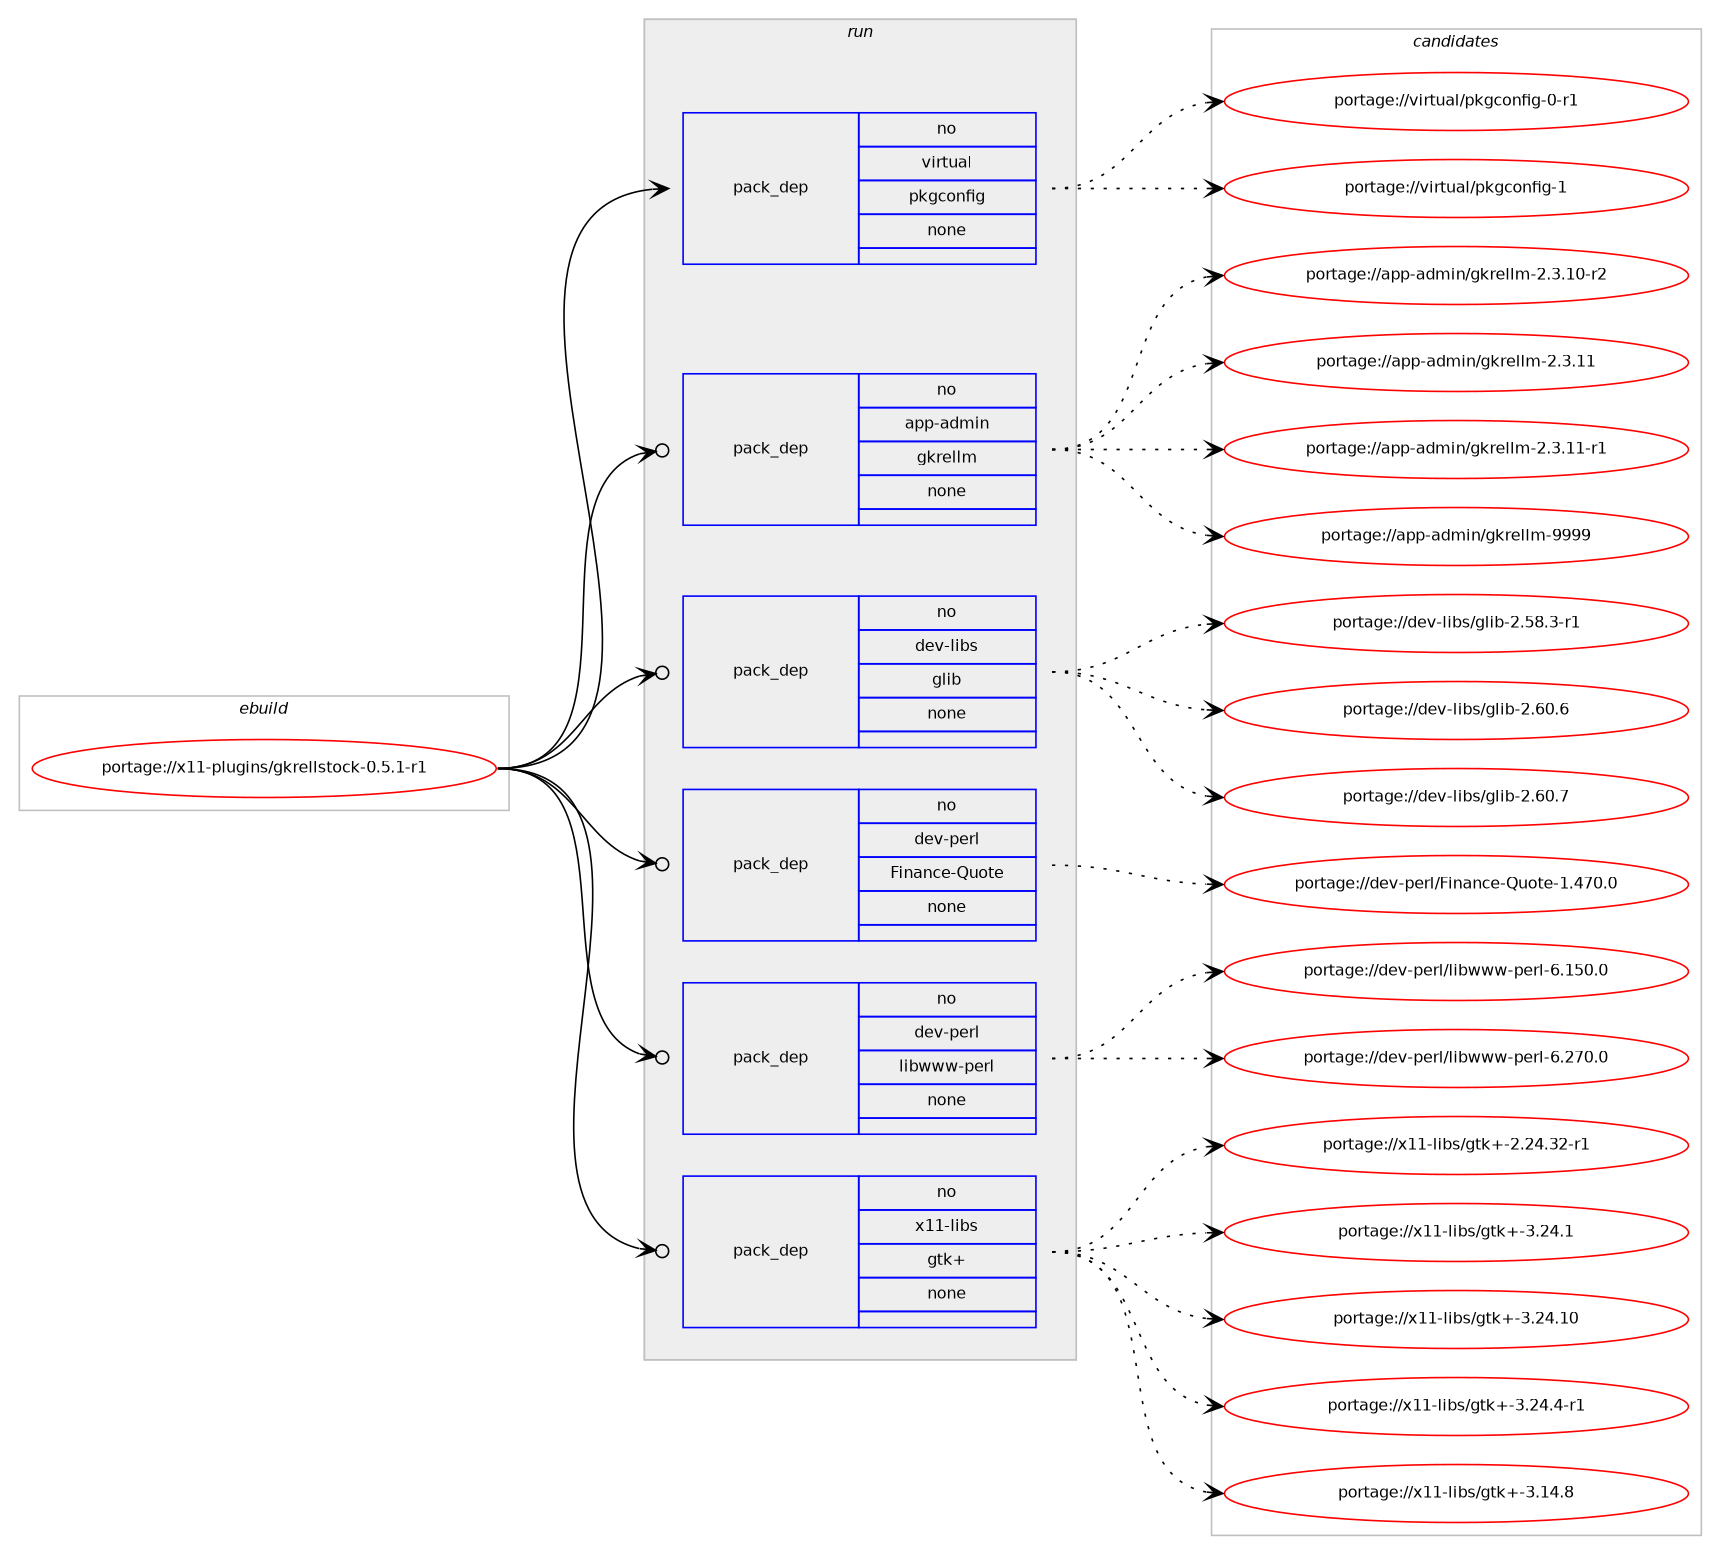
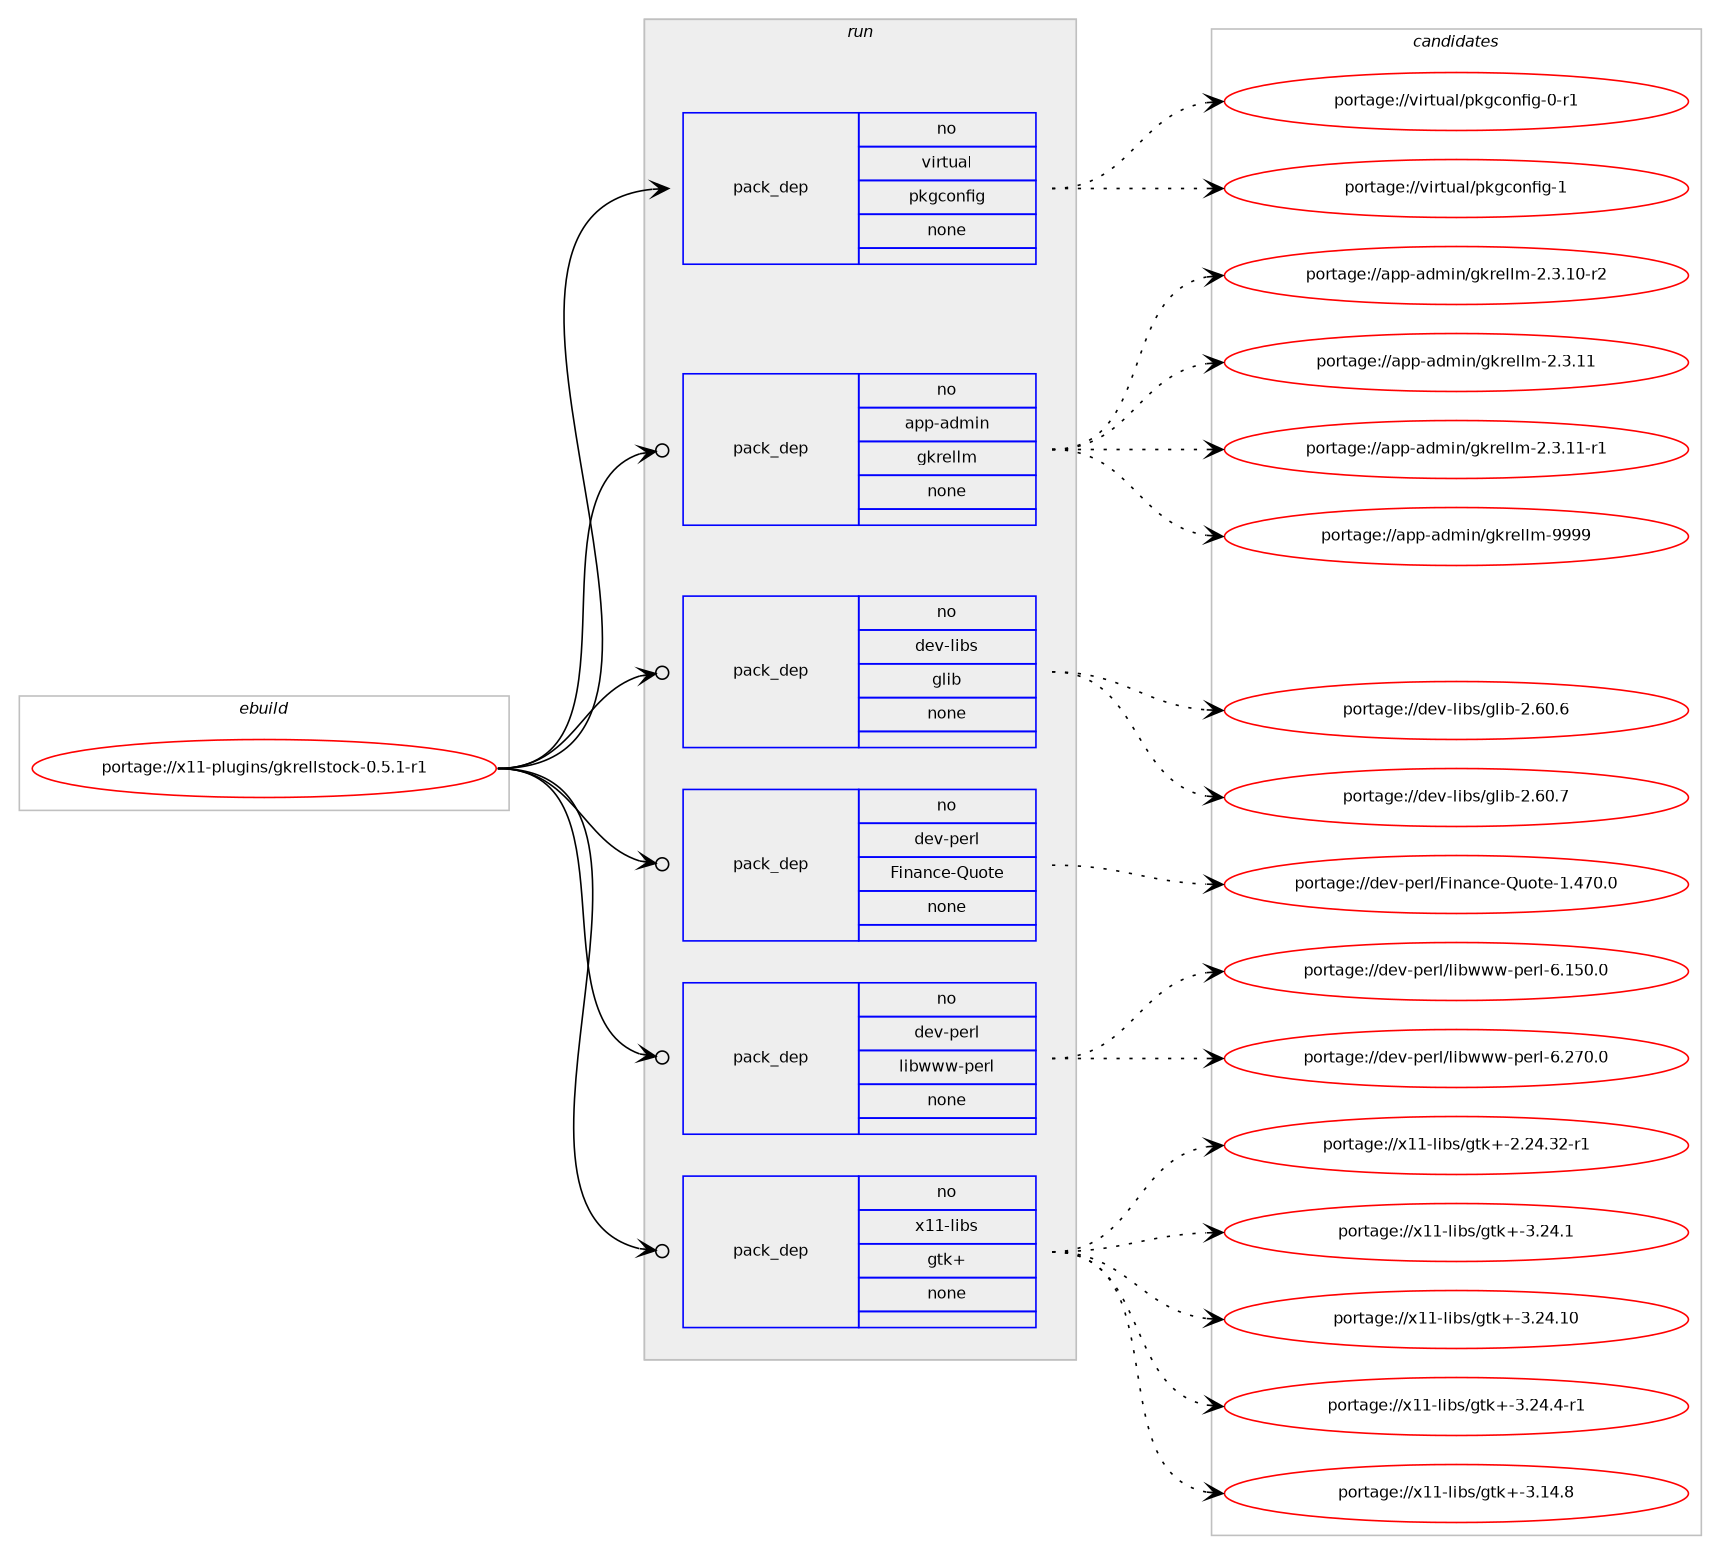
(1456, 624) -> none
